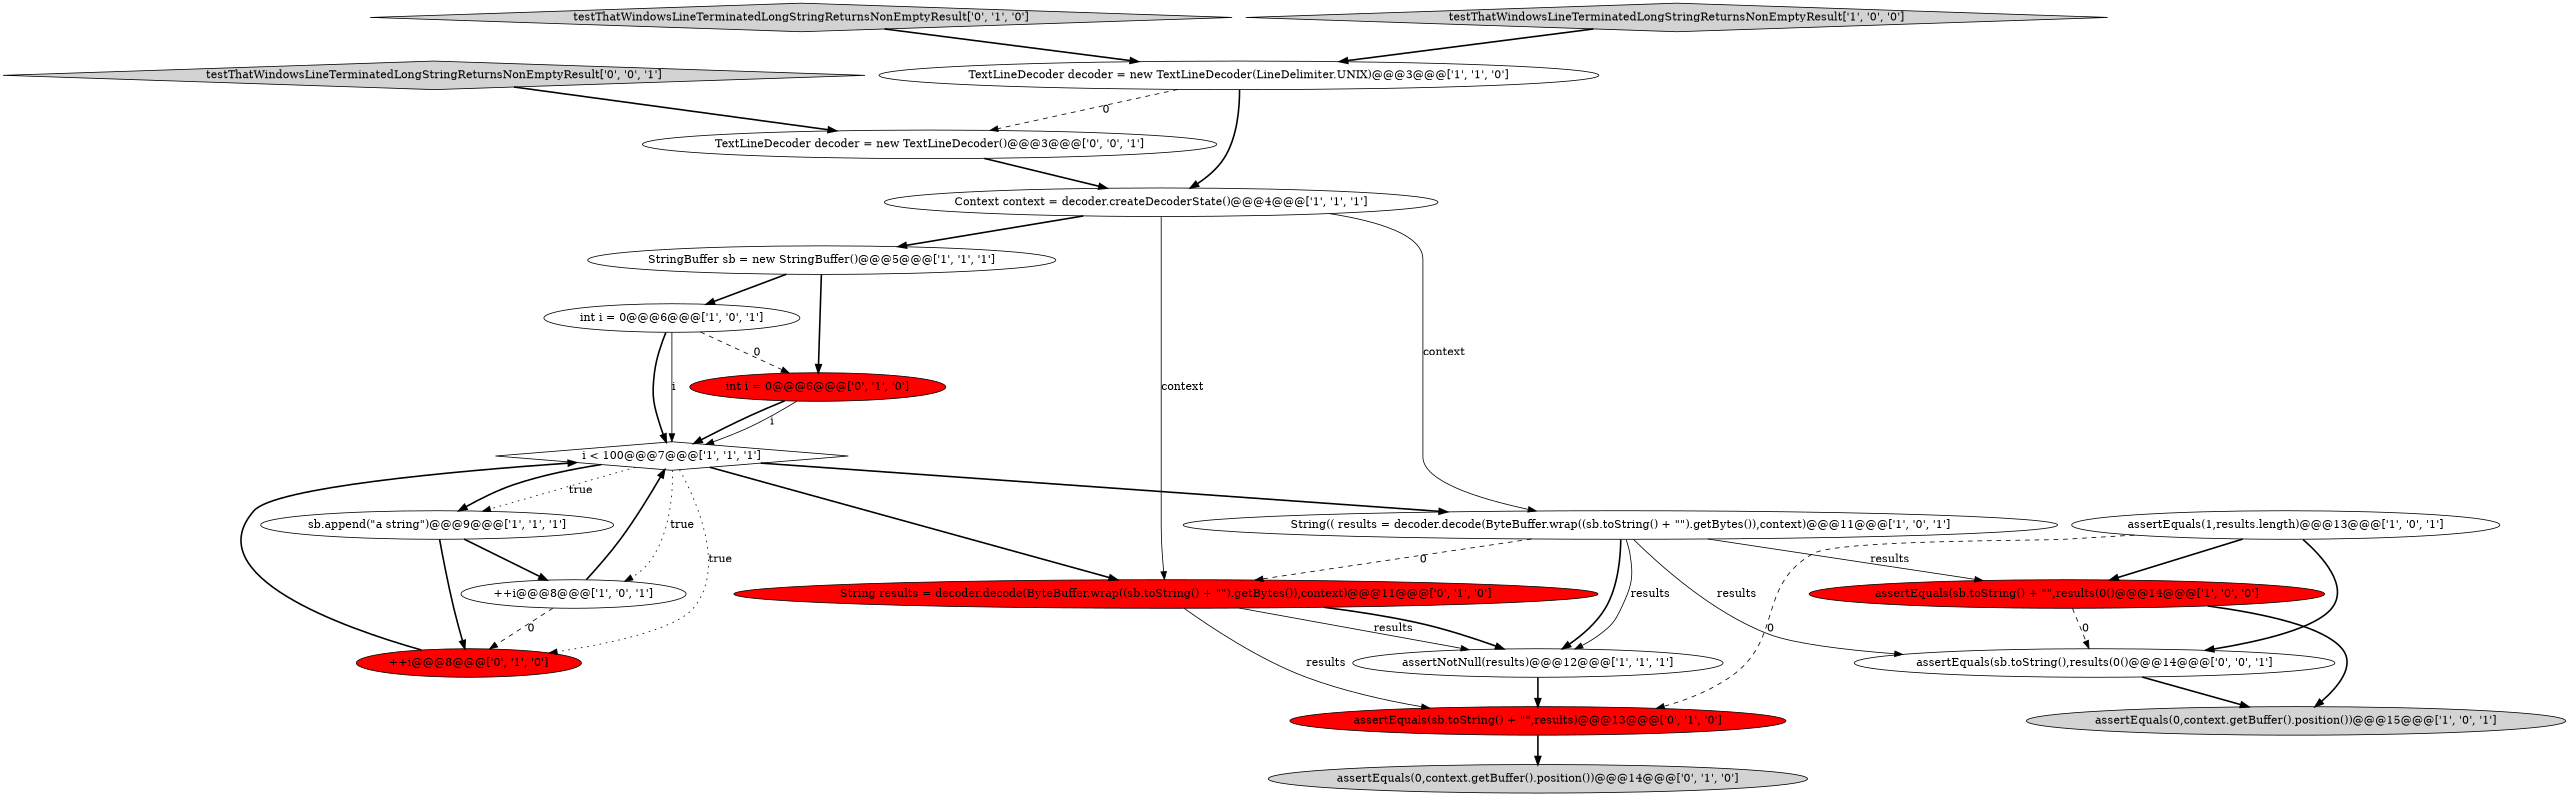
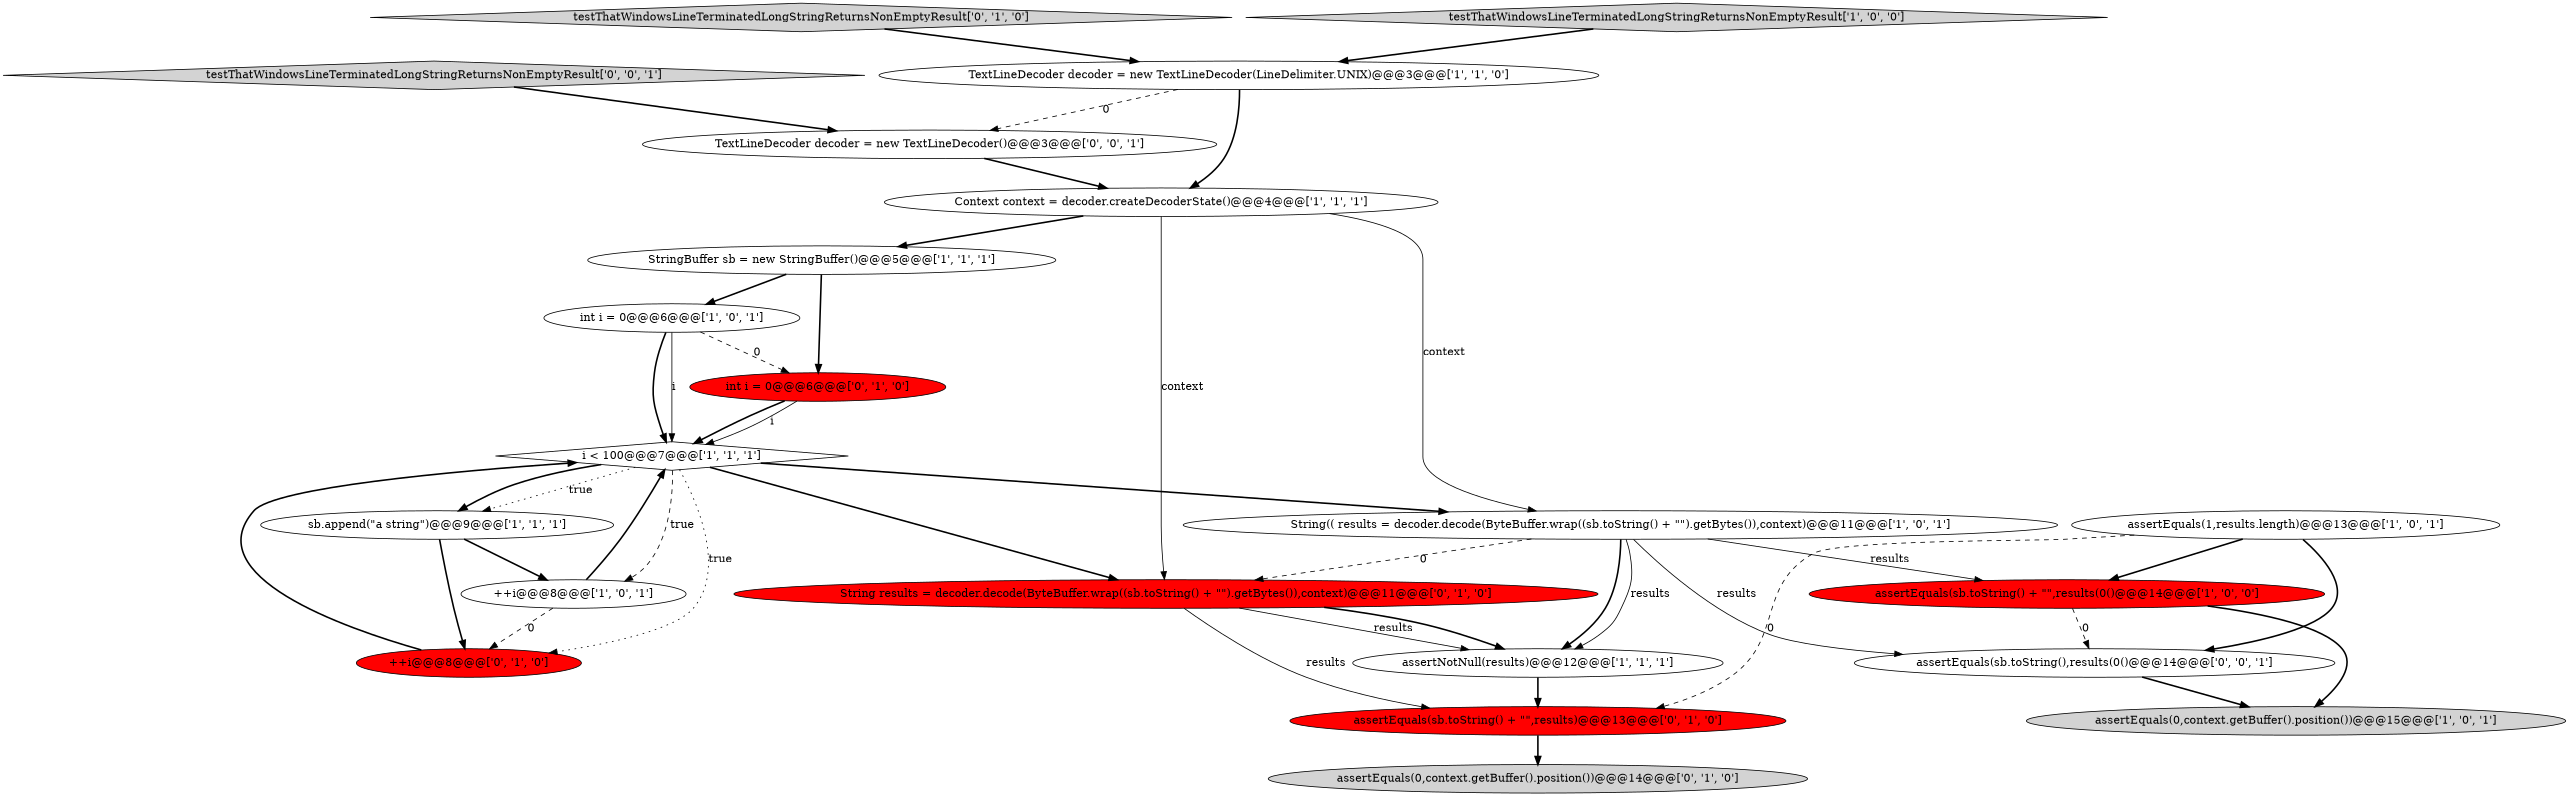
(665, 529) -> (665, 529)
